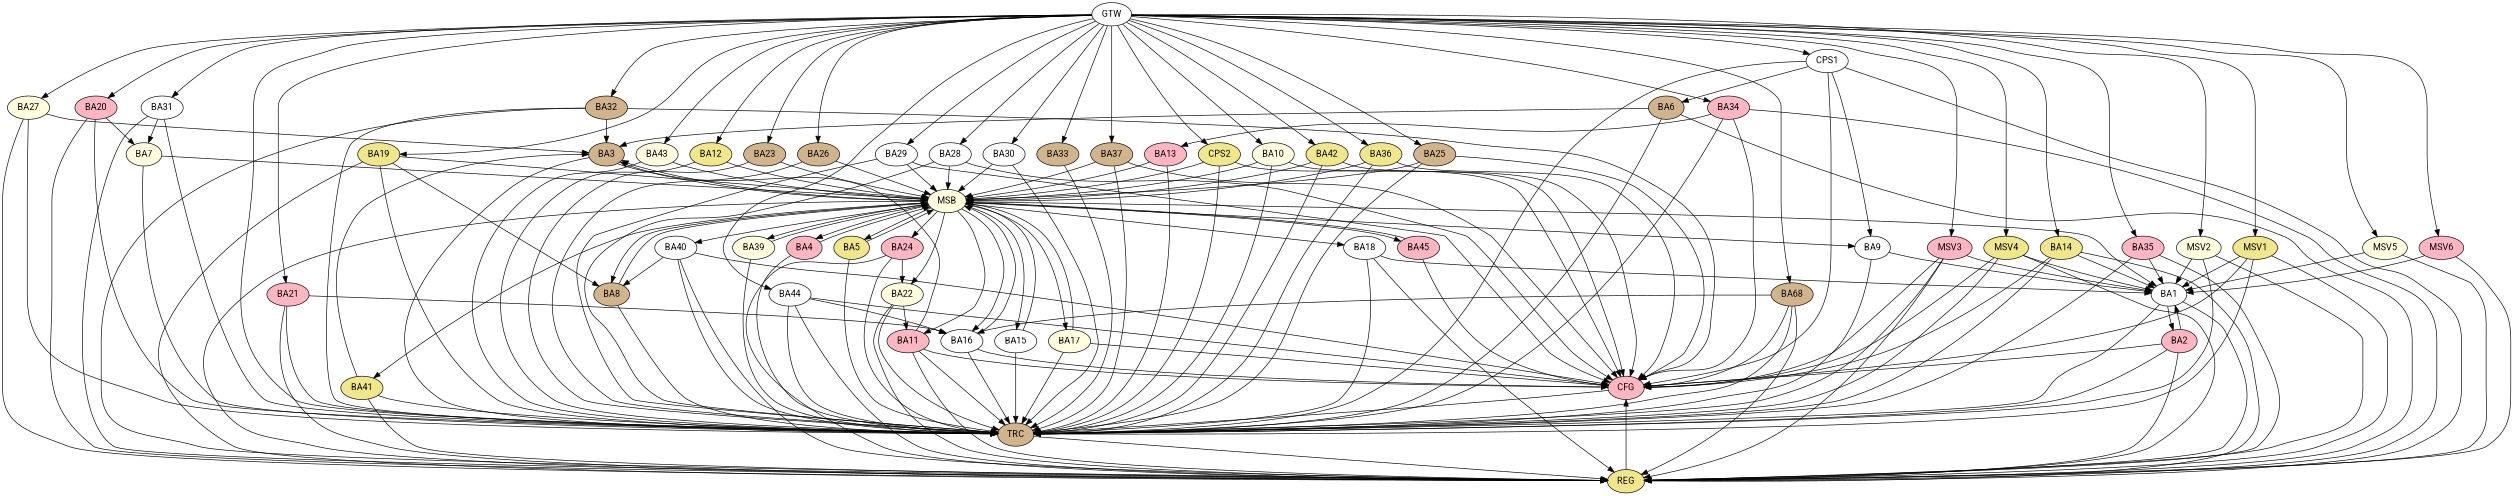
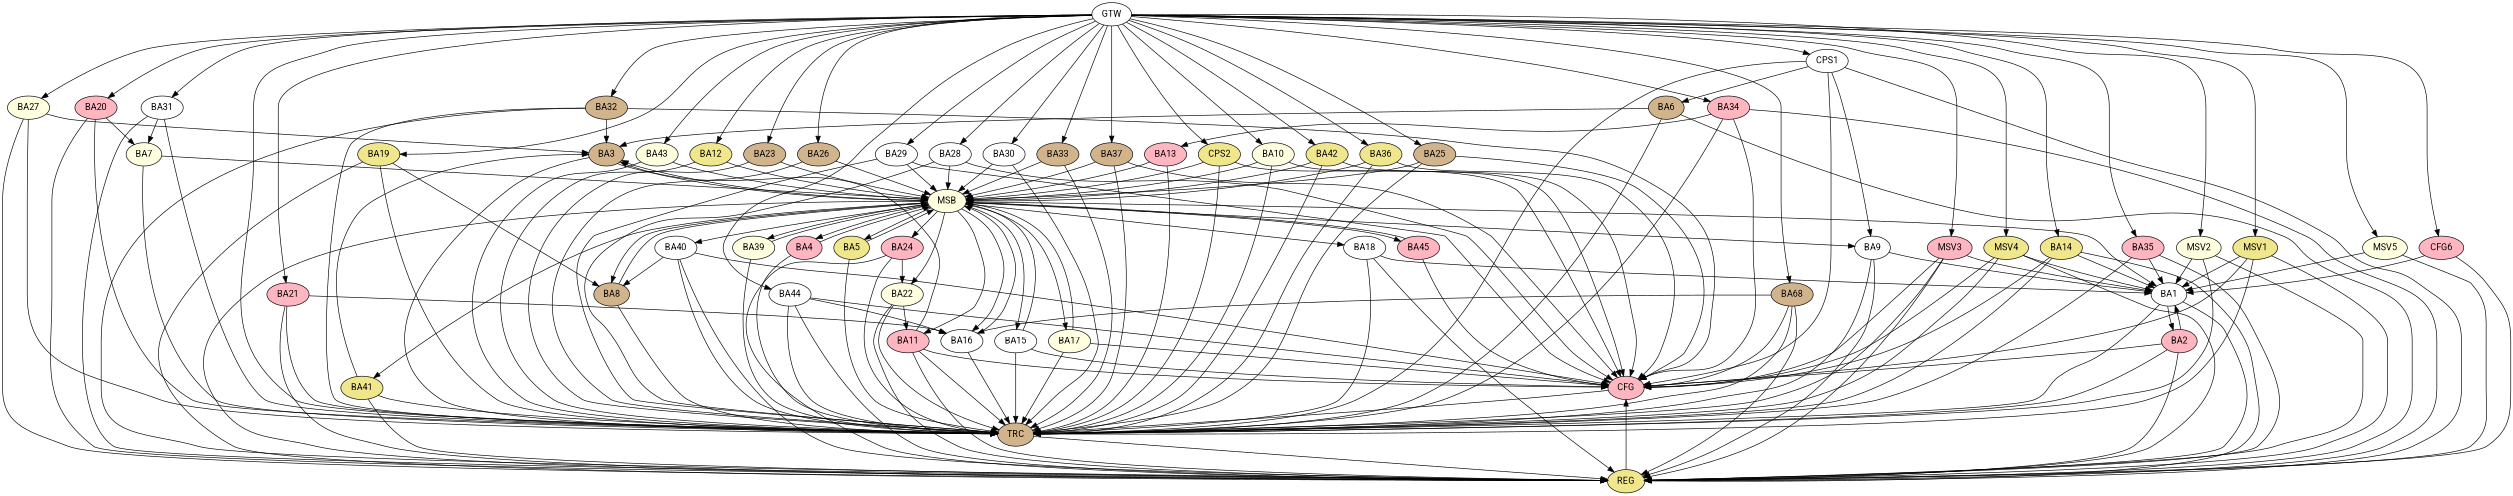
(647, 176) -> (996, 180)
(2441, 248) -> (2441, 248)
(1288, 379) -> (1301, 377)
none -> (1814, 391)
